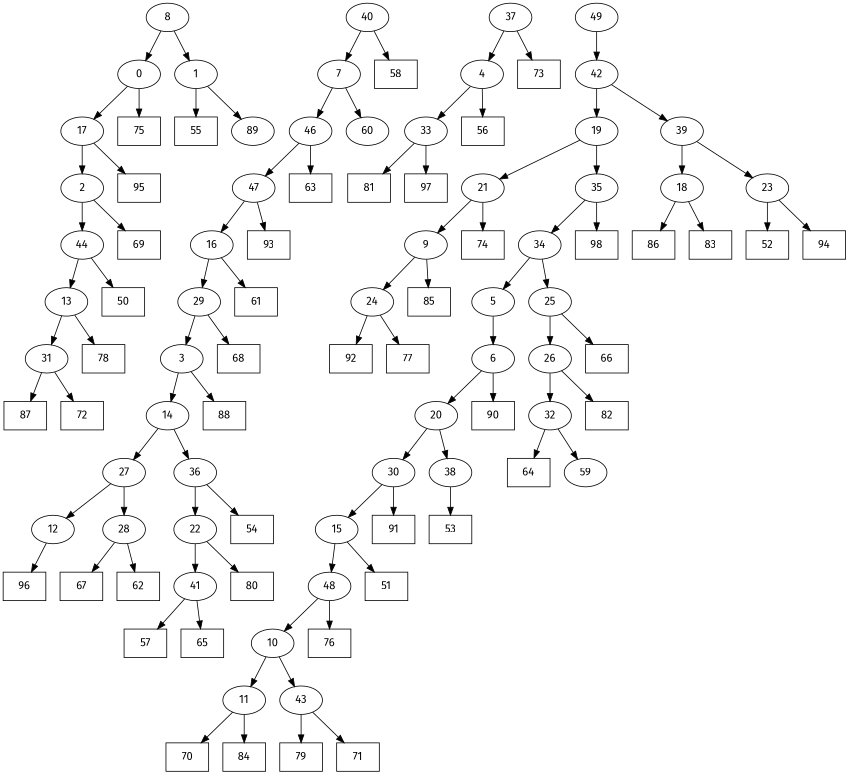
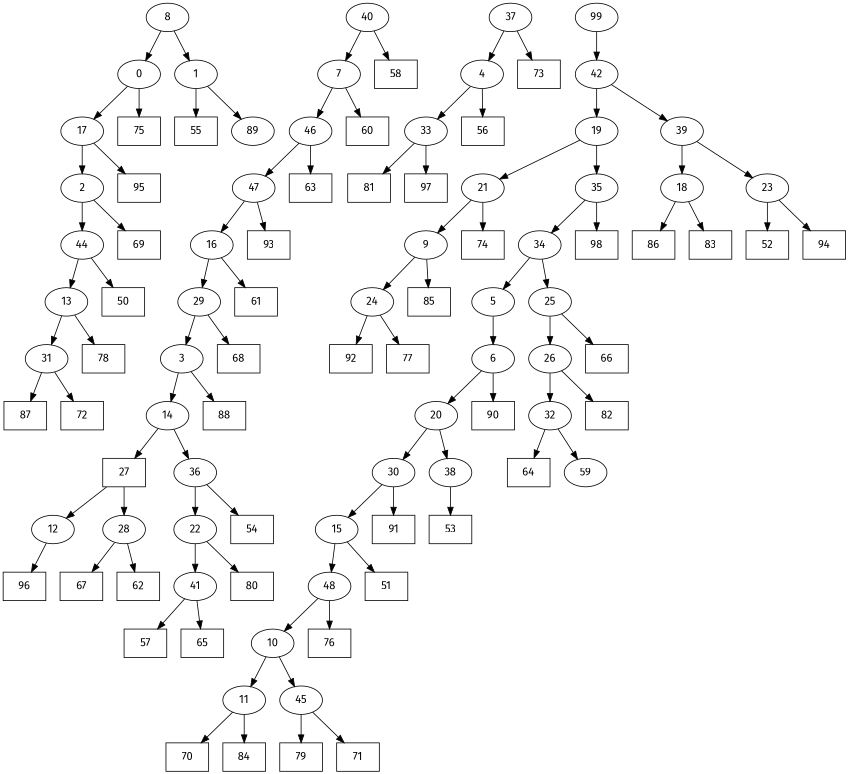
(597, 17) -> (597, 17)
(367, 131) -> (367, 131)
(124, 473) -> (124, 473)
(301, 700) -> (301, 700)
